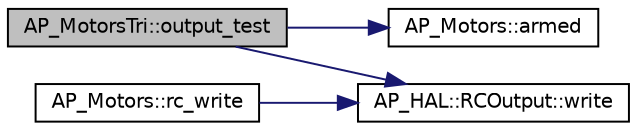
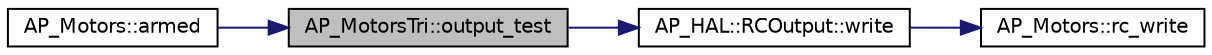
(328, 28) -> (243, 28)
(299, 103) -> (936, 28)
